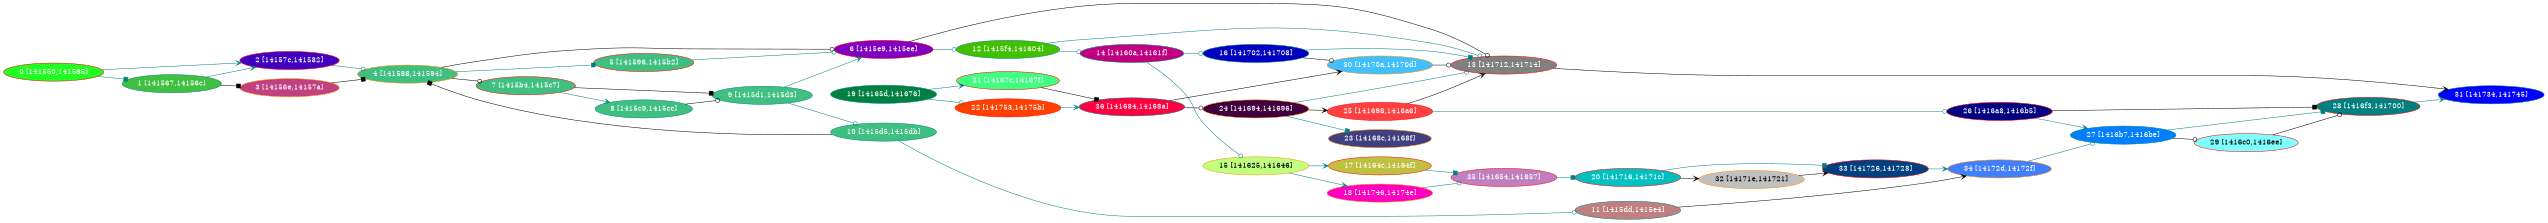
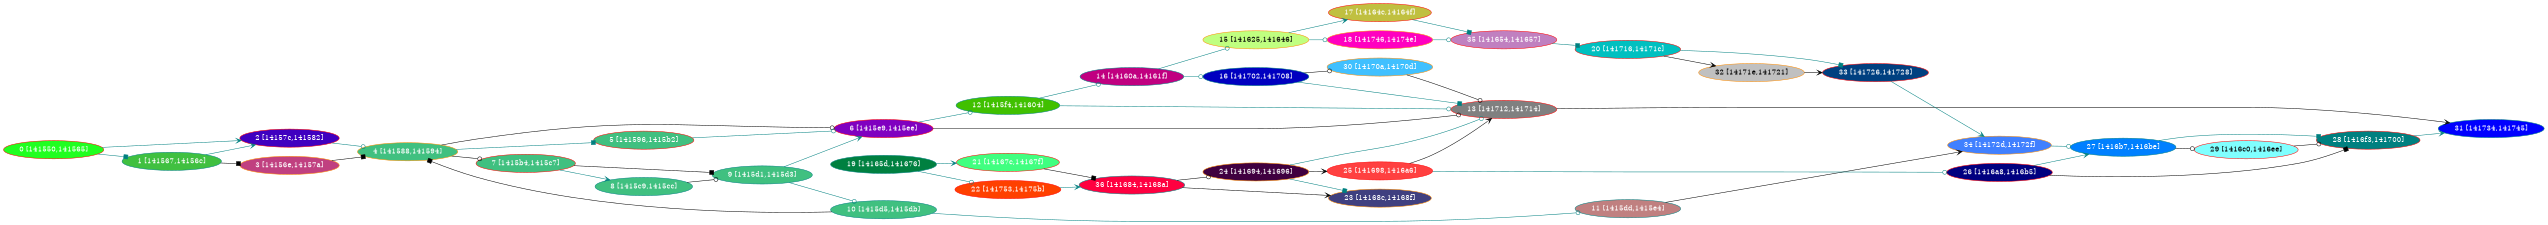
(1253, 86) -> (1254, 191)
(1315, 179) -> (1316, 40)
